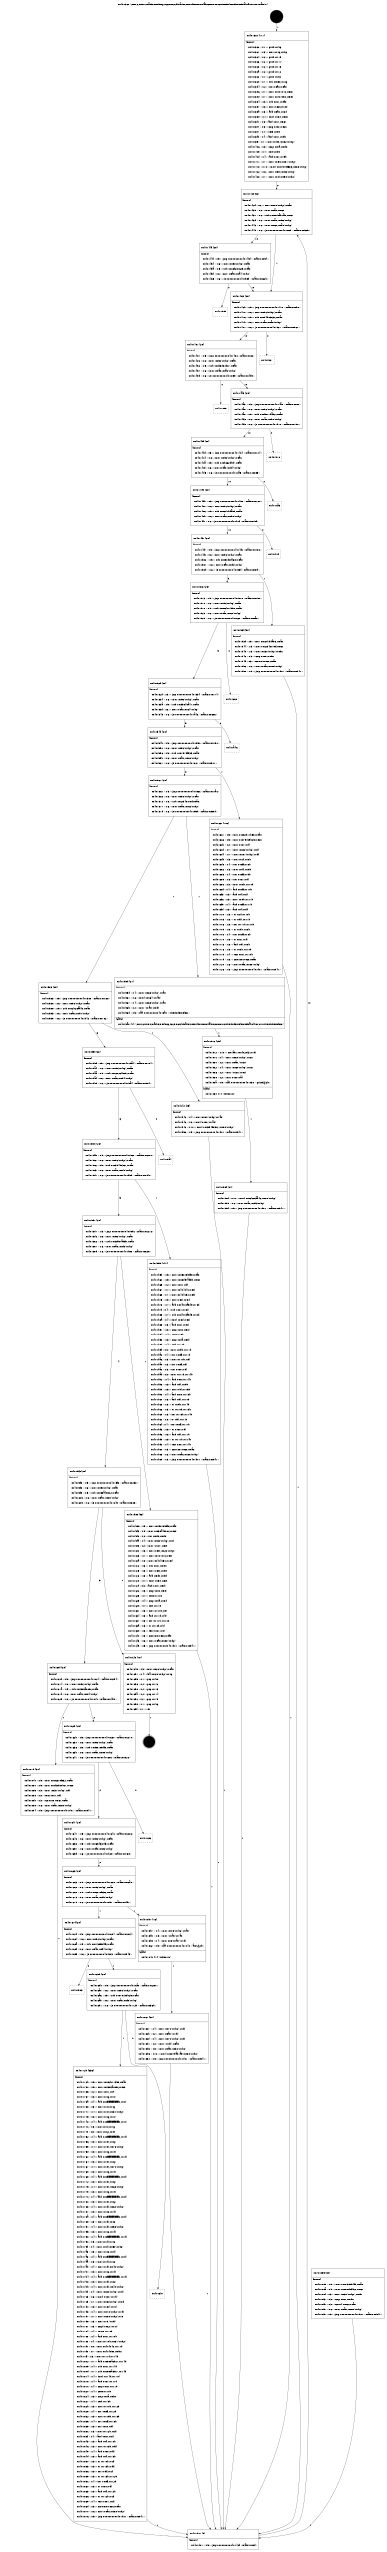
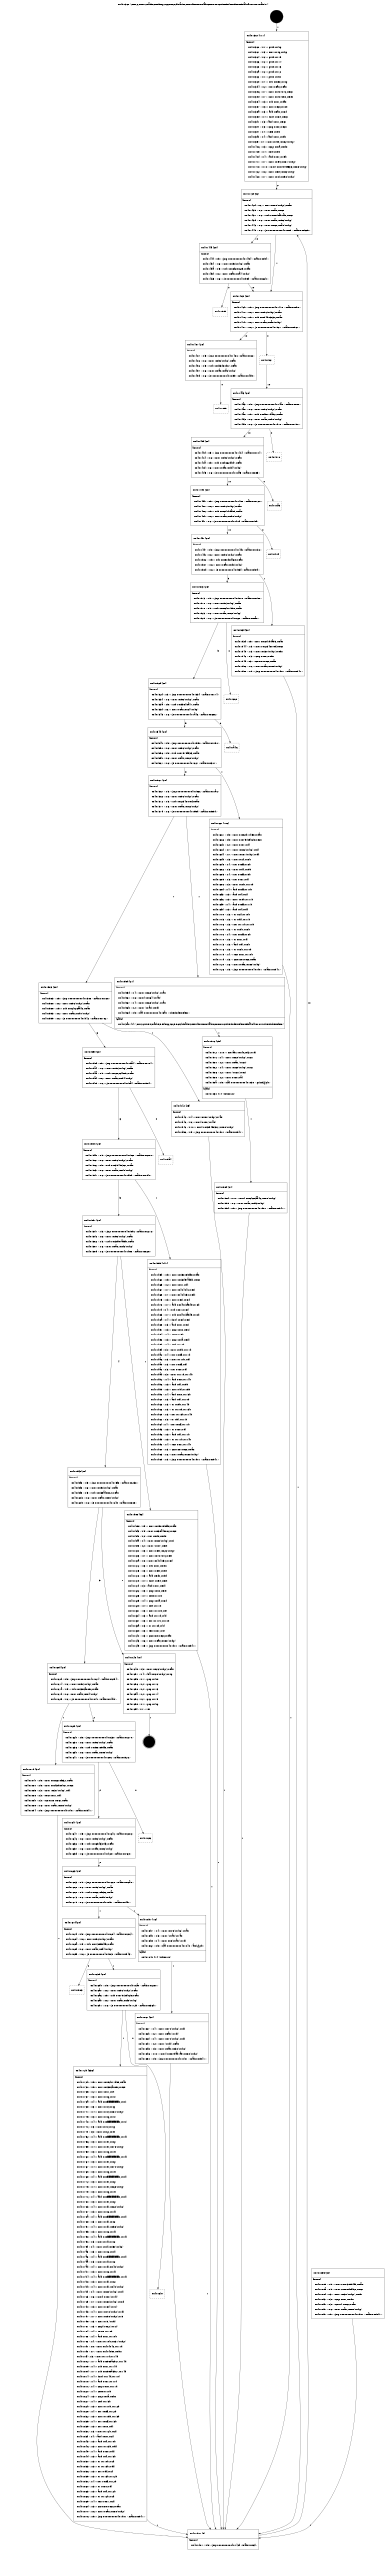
(243, 384) -> (267, 376)
